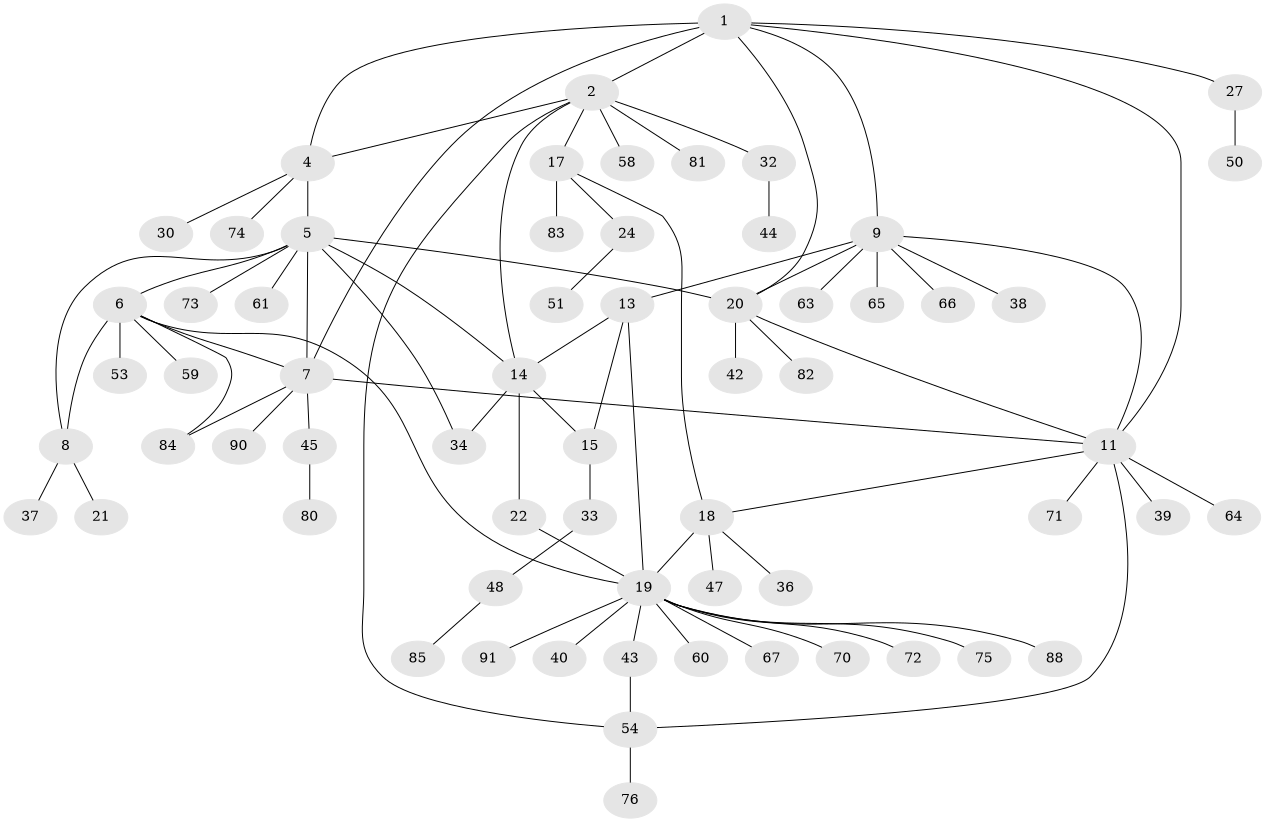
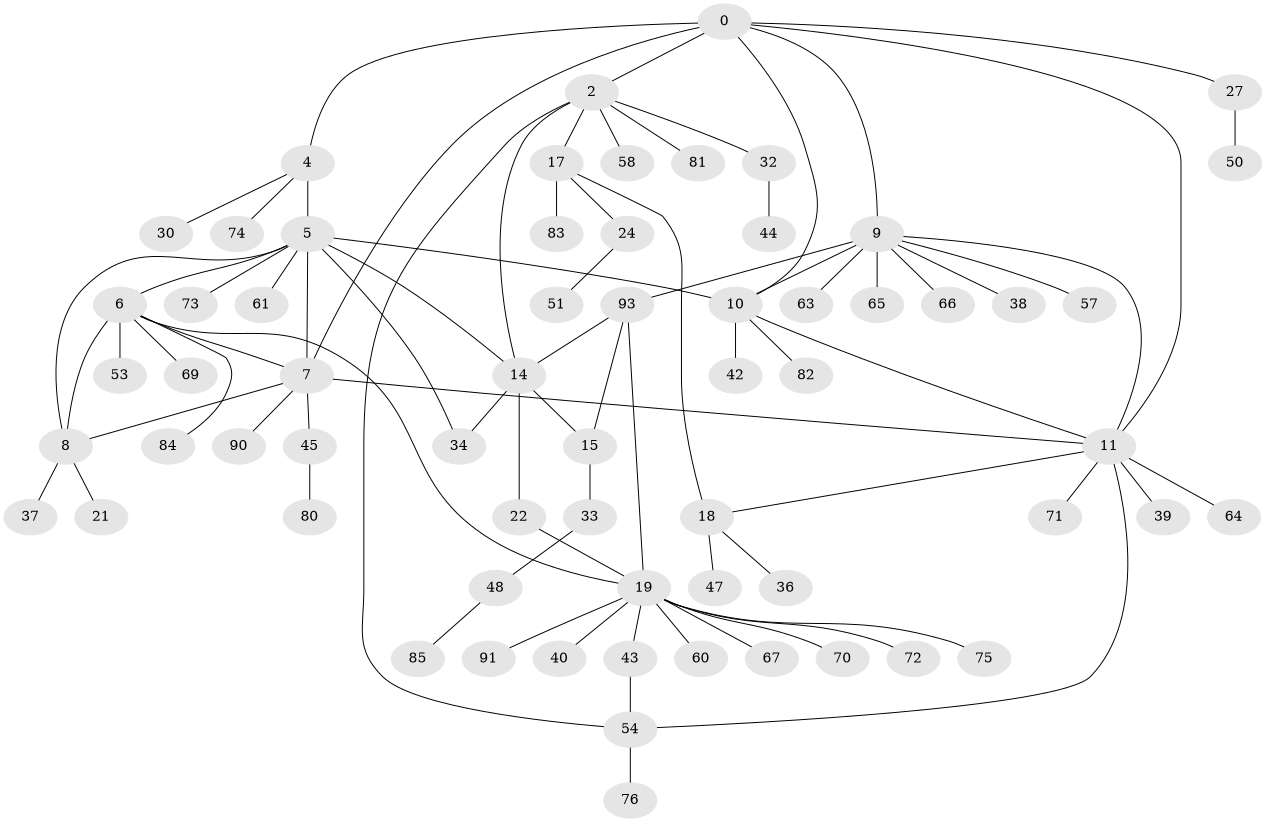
(725, 22) -> (725, 22)
(450, 128) -> none
(627, 305) -> (627, 305)
(736, 305) -> (736, 305)
none -> (1090, 305)
(191, 376) -> (191, 376)
(238, 411) -> (186, 411)
(676, 553) -> none
(1055, 659) -> none
